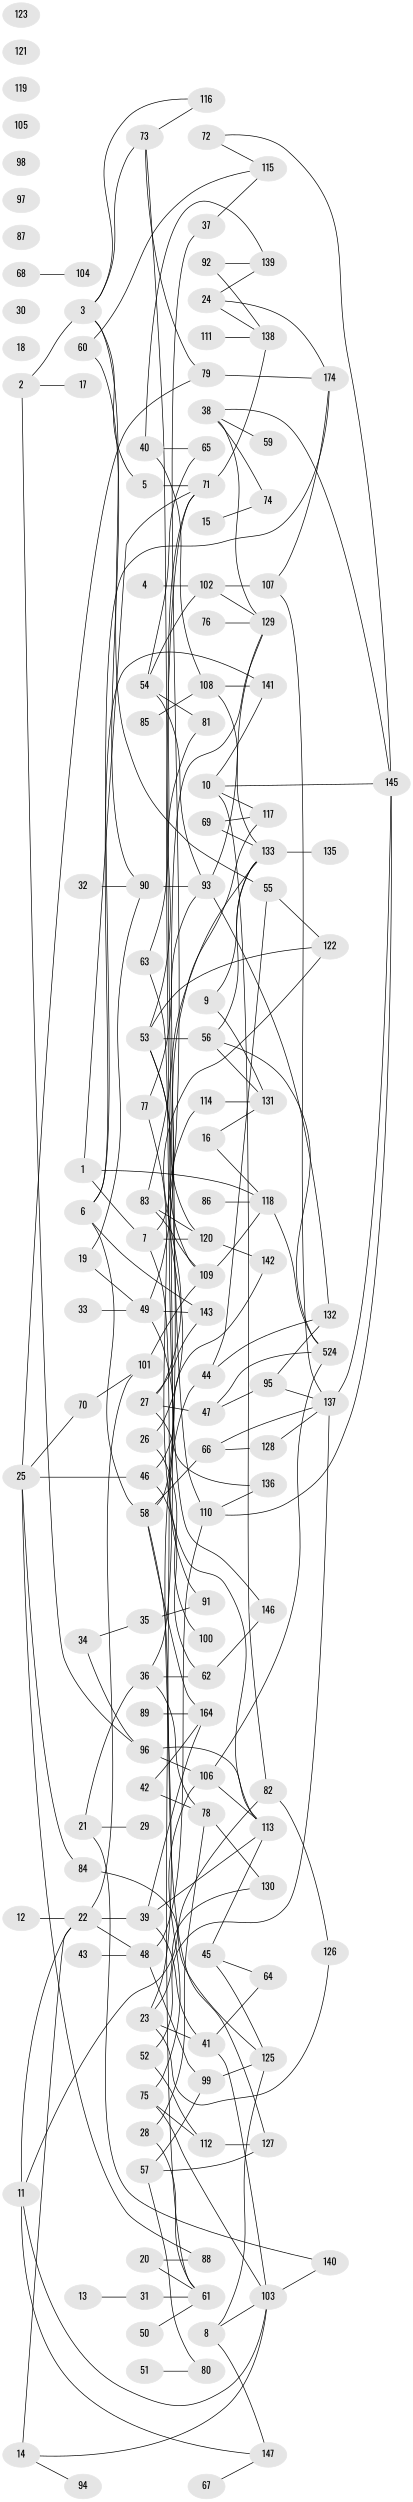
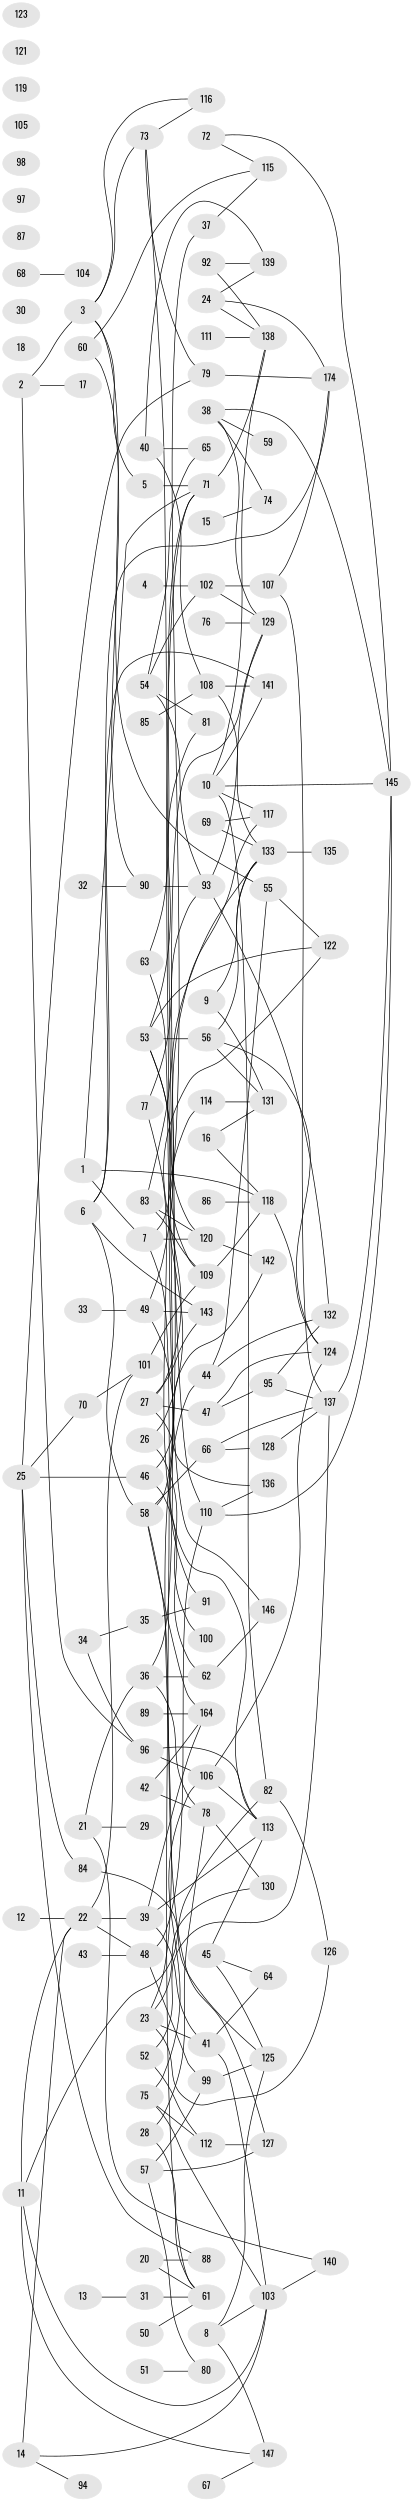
none -> (242, 563)
(83, 1260) -> none
(330, 1353) -> (330, 1353)
